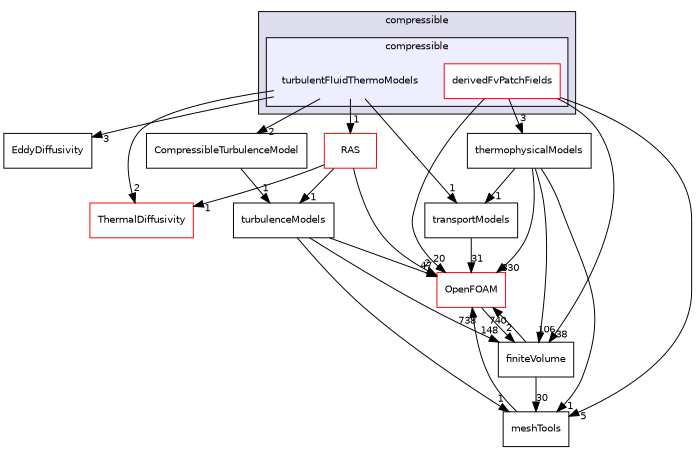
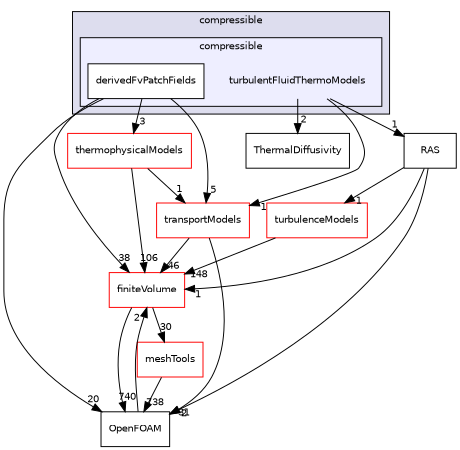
(502, 81) -> (146, 81)
(48, 151) -> none
(227, 151) -> none
(350, 151) -> (430, 151)
(529, 151) -> (130, 151)
(264, 186) -> (330, 262)
(142, 220) -> (298, 151)
(284, 220) -> (317, 220)
(471, 220) -> (203, 220)
(532, 222) -> none
(692, 248) -> (203, 140)
none -> (178, 252)
(379, 256) -> none
(471, 290) -> (135, 429)
(592, 292) -> none
(392, 330) -> none
(536, 360) -> (147, 290)
(536, 429) -> (170, 360)
